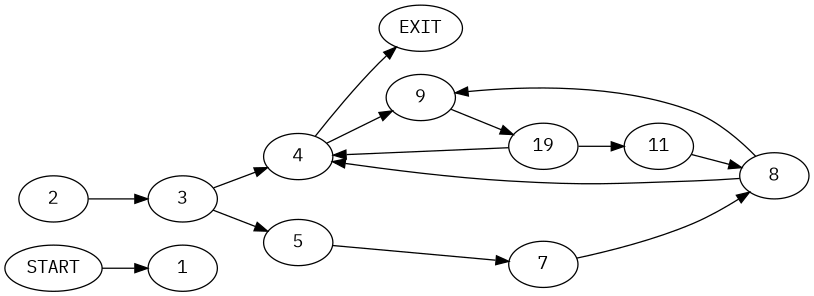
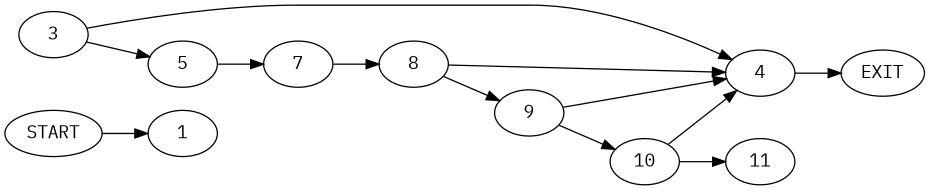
(354, 130) -> (638, 94)
(543, 146) -> (645, 162)
(710, 159) -> none
(54, 199) -> none
